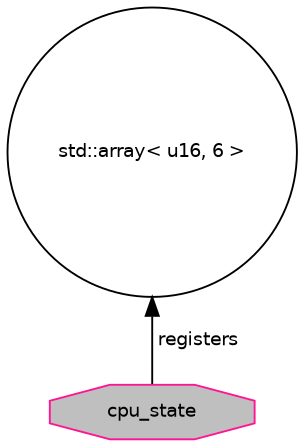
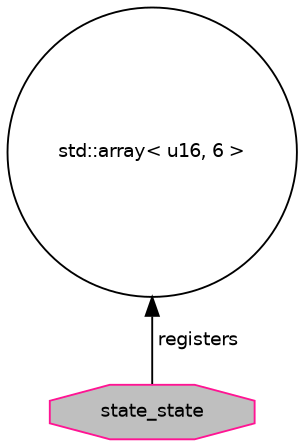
(152, 412) -> (152, 412)
